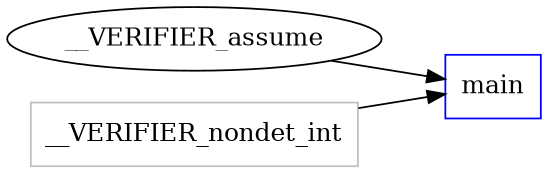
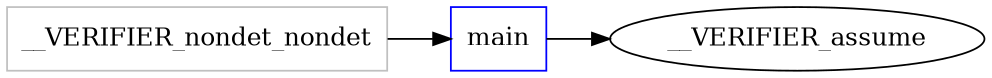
(379, 69) -> (569, 39)
(194, 134) -> (197, 39)
